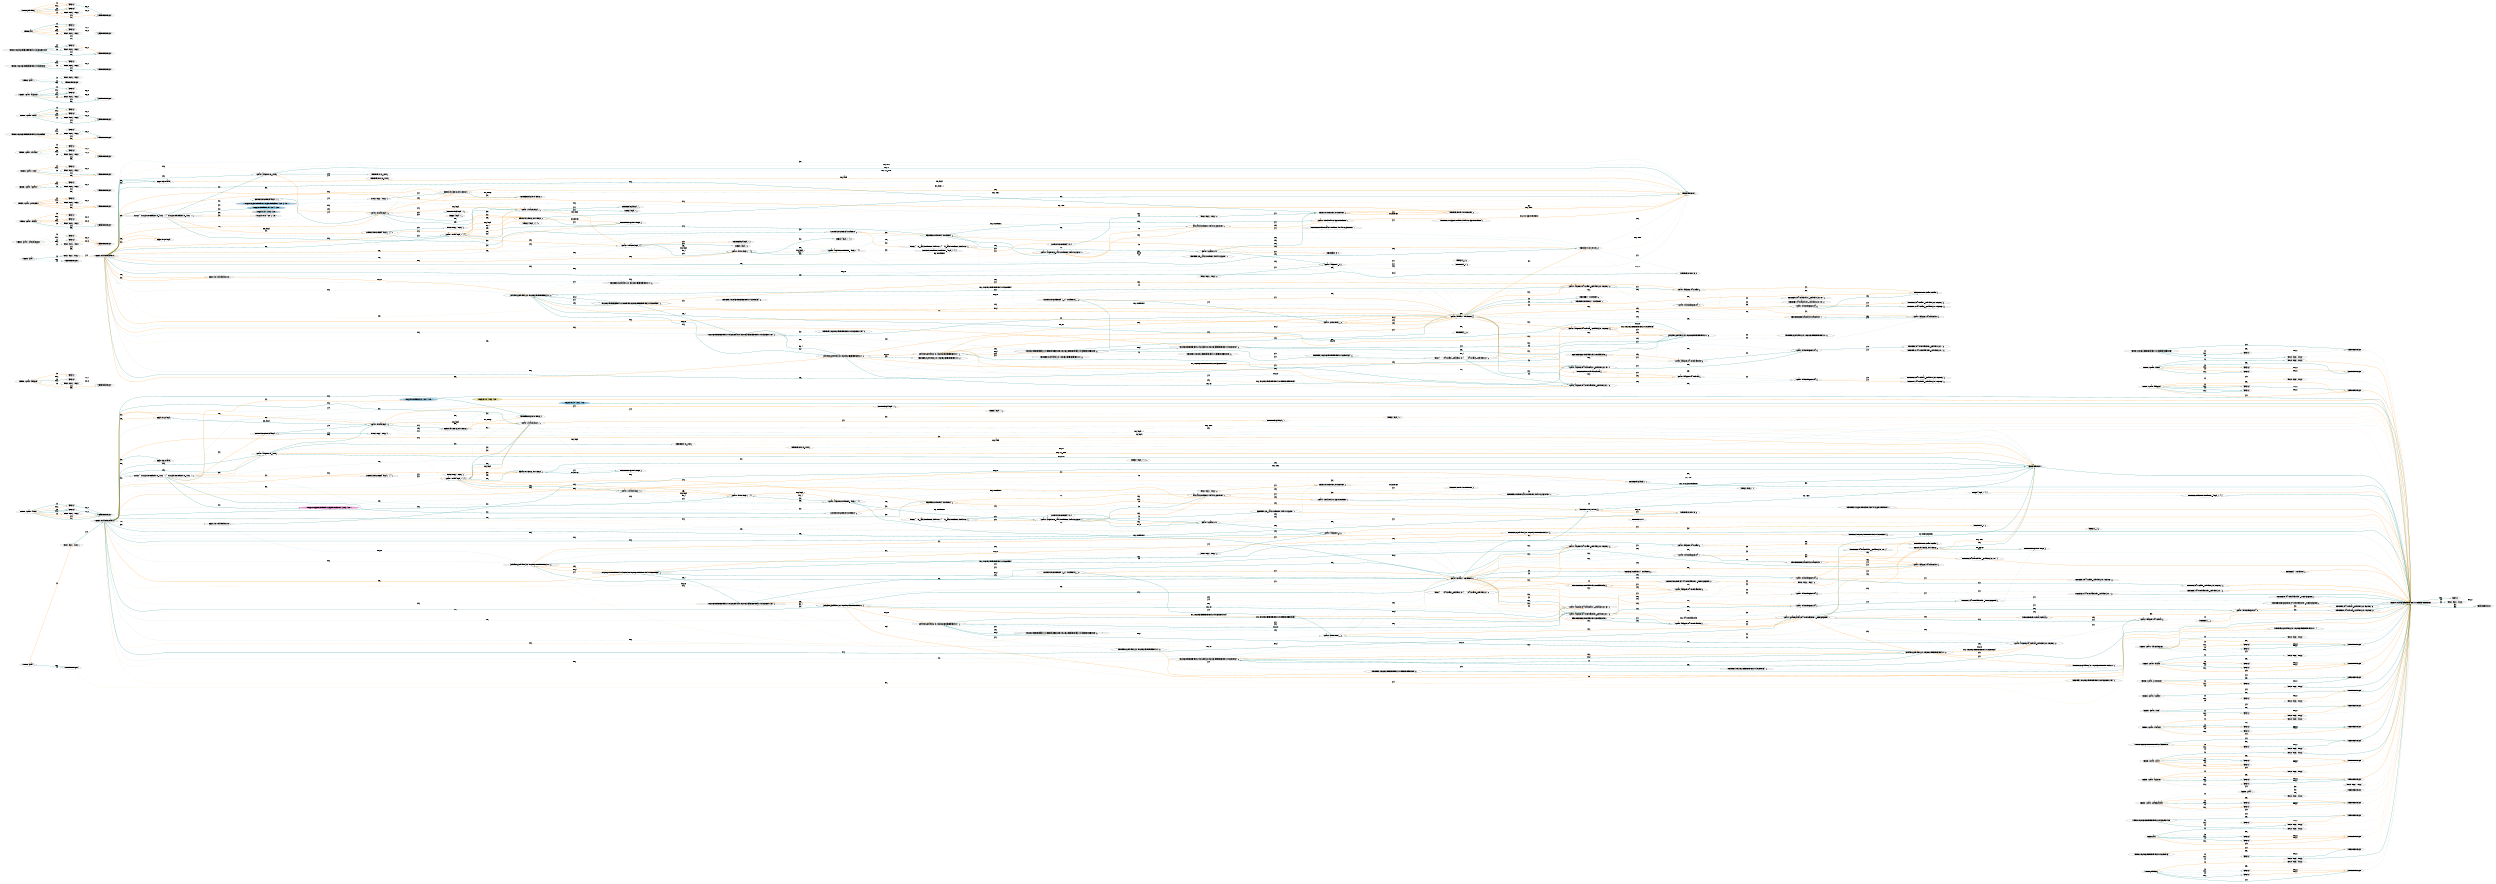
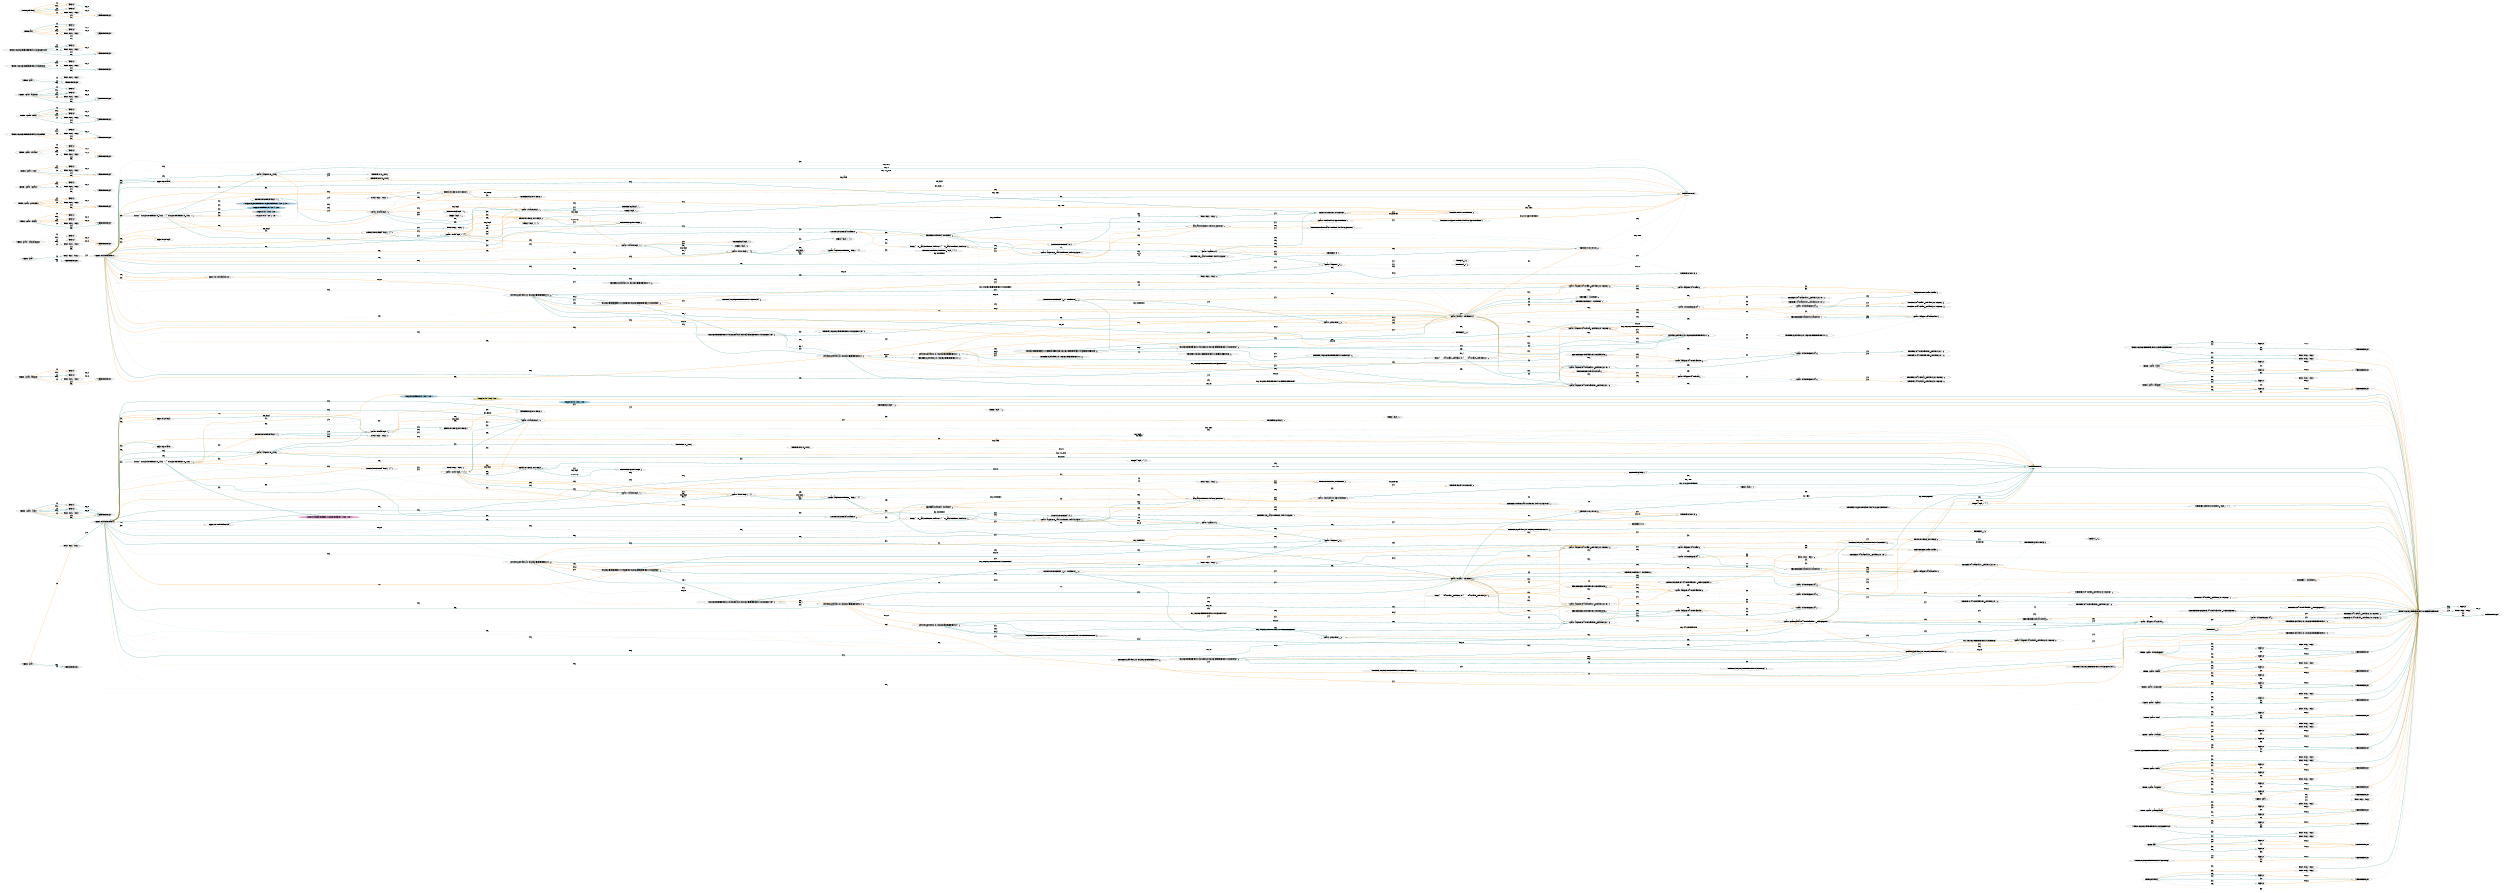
(1980, 601) -> none
